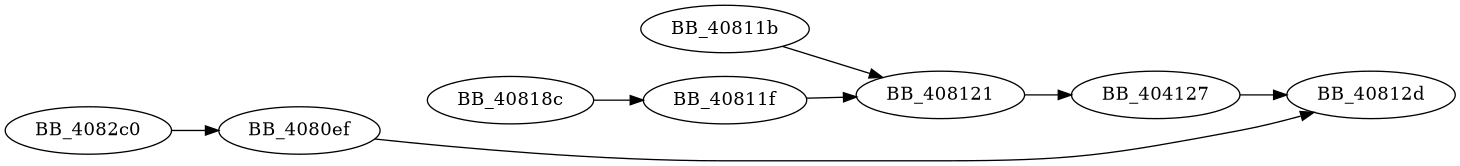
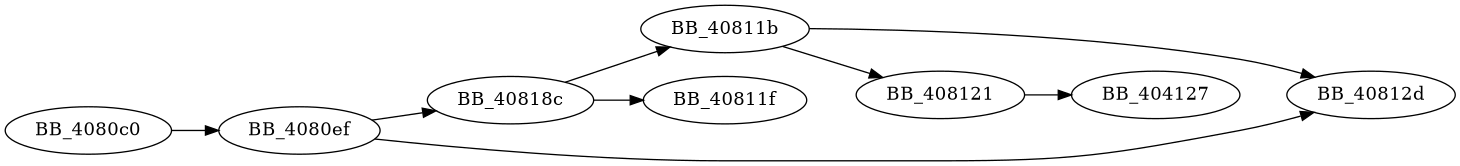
none -> (611, 67)
(1257, 95) -> (1057, 38)
(825, 98) -> none
none -> (397, 116)
(88, 130) -> (88, 130)
